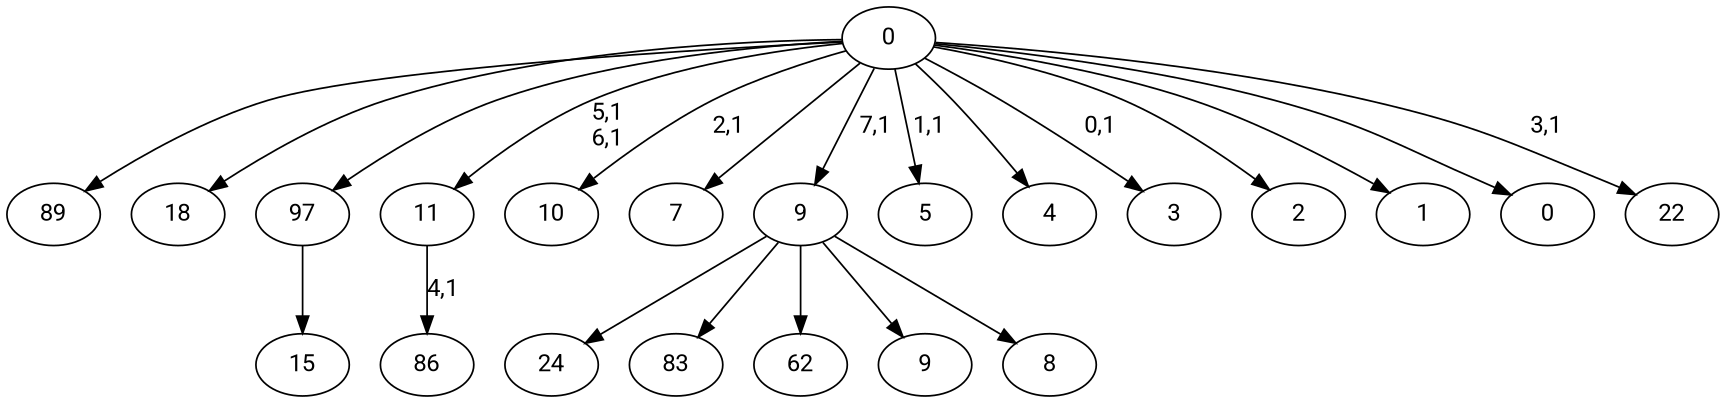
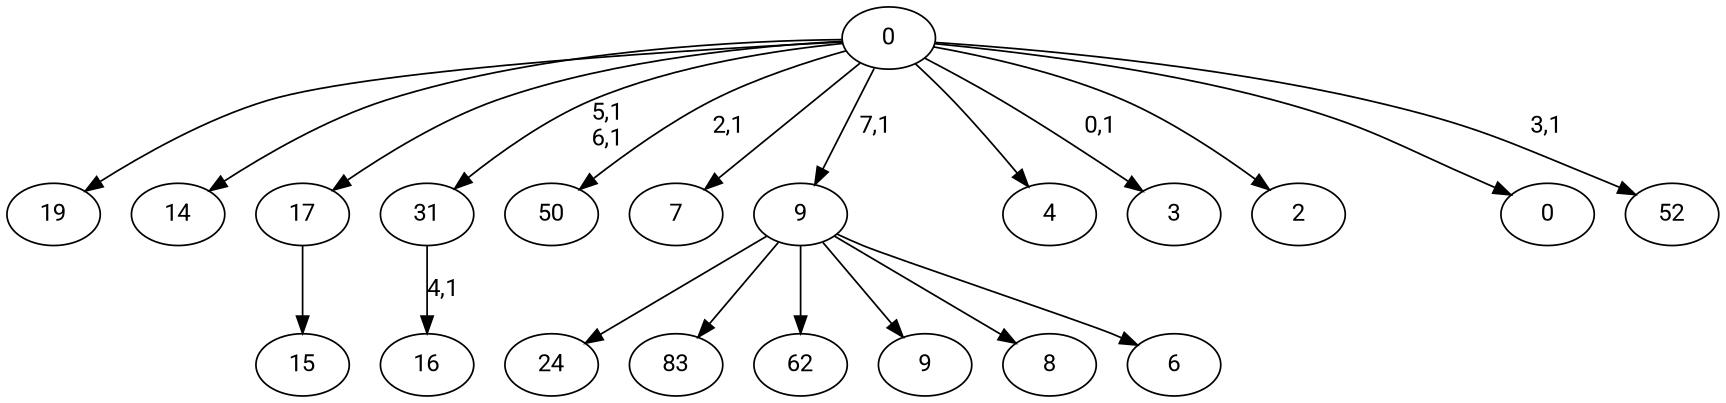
(54, 214) -> (54, 214)
(178, 214) -> (178, 214)
(303, 214) -> (303, 214)
(427, 214) -> (427, 214)
(552, 214) -> (552, 214)
(925, 214) -> none
(1423, 214) -> none
(1672, 214) -> (1672, 214)
(427, 365) -> (427, 365)
none -> (1174, 365)
